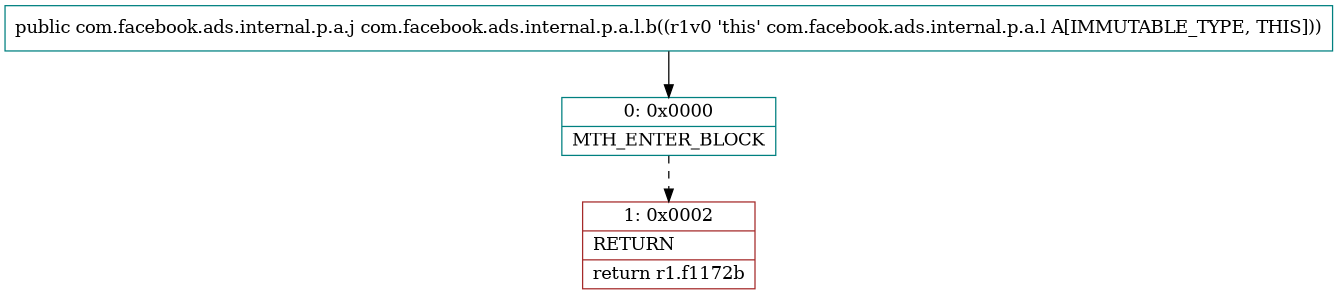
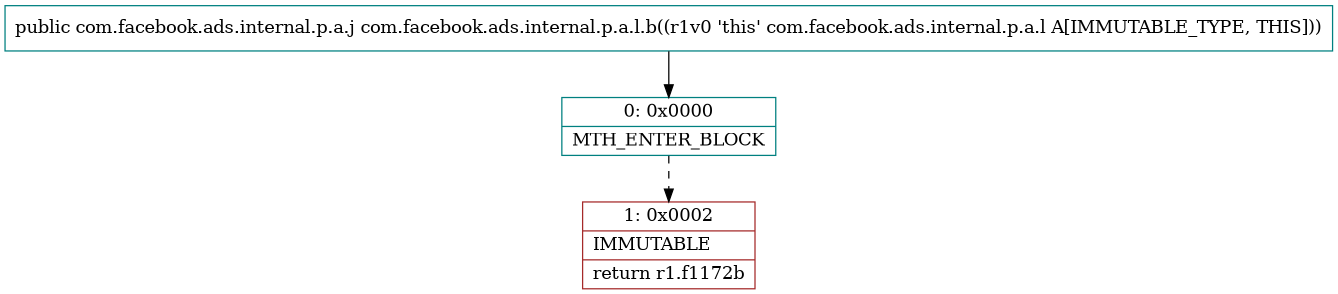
(634, 245) -> (652, 245)
